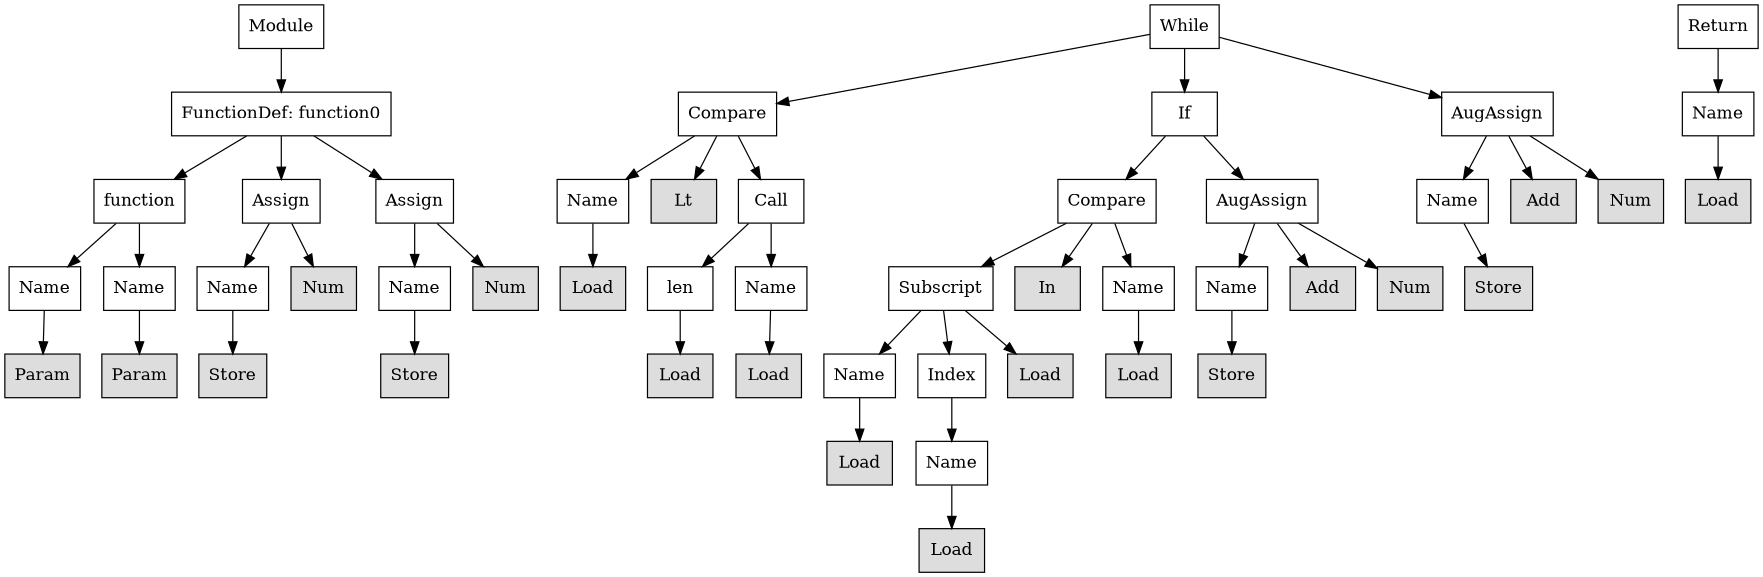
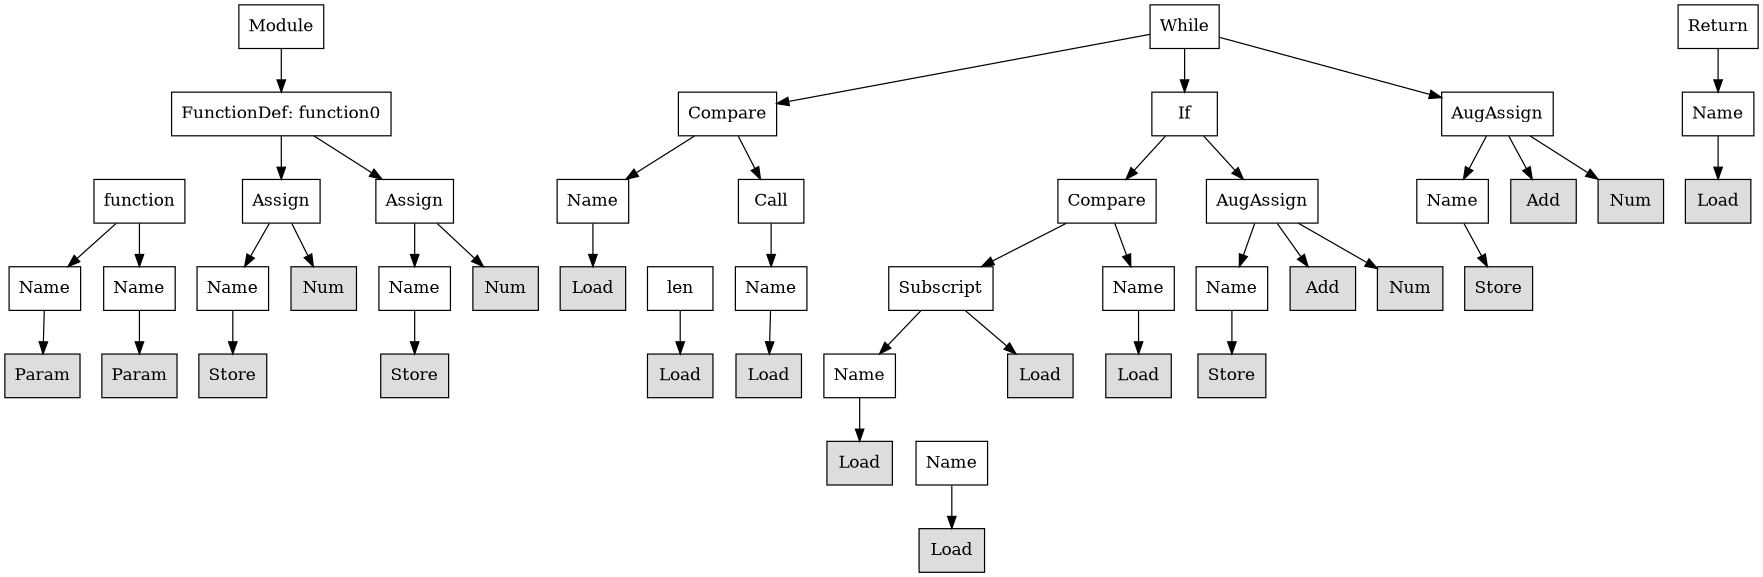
(216, 154) -> none
(684, 201) -> none
(730, 241) -> none
(1048, 289) -> none
(952, 376) -> none
